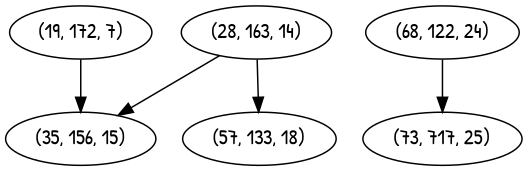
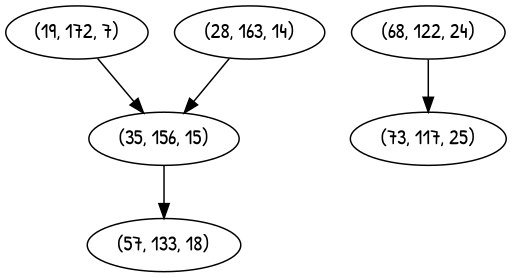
(258, 78) -> (164, 185)
(442, 139) -> (428, 139)
